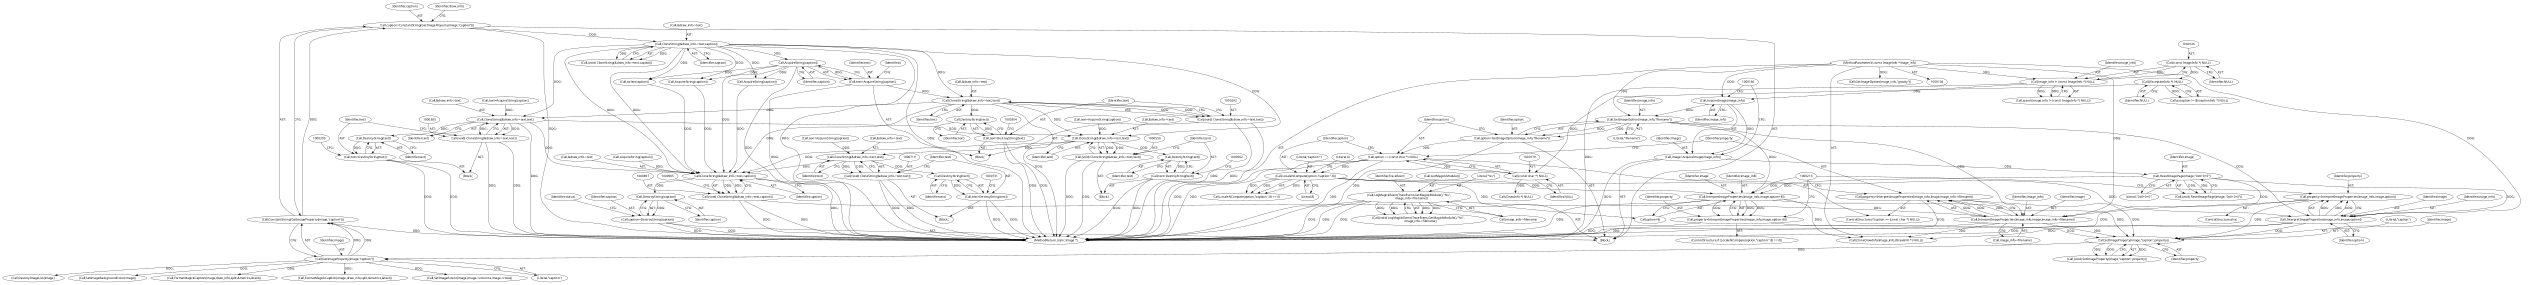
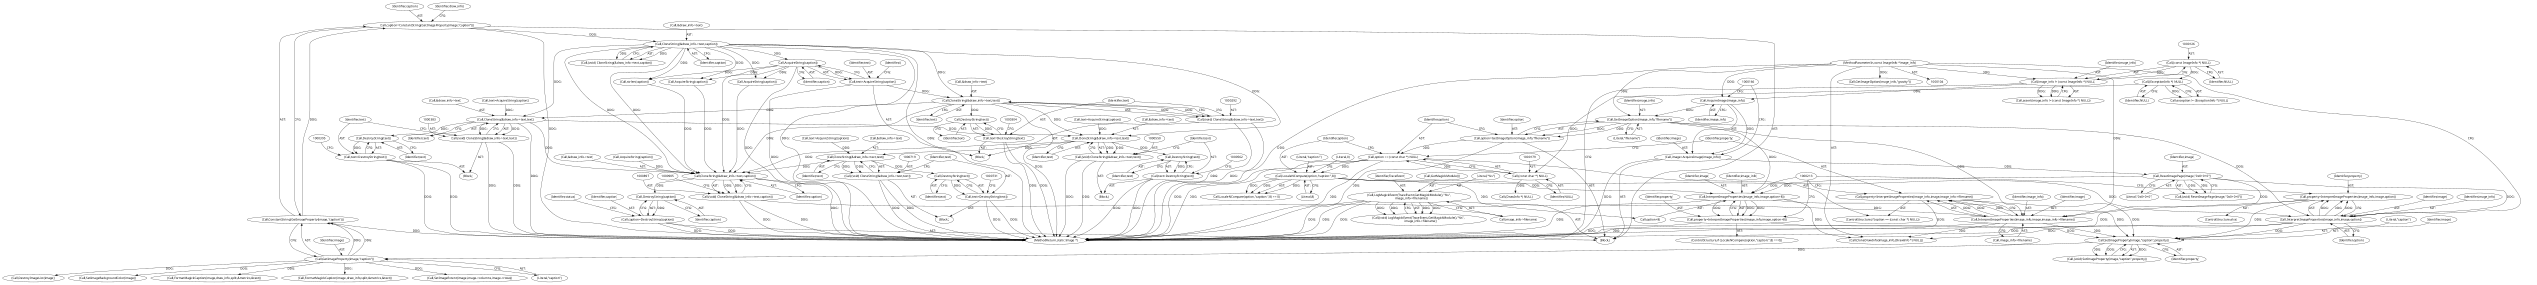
(2472, 138) -> (2472, 138)
(1282, 148) -> (1282, 148)
(1589, 157) -> (1589, 157)
(1680, 203) -> none
